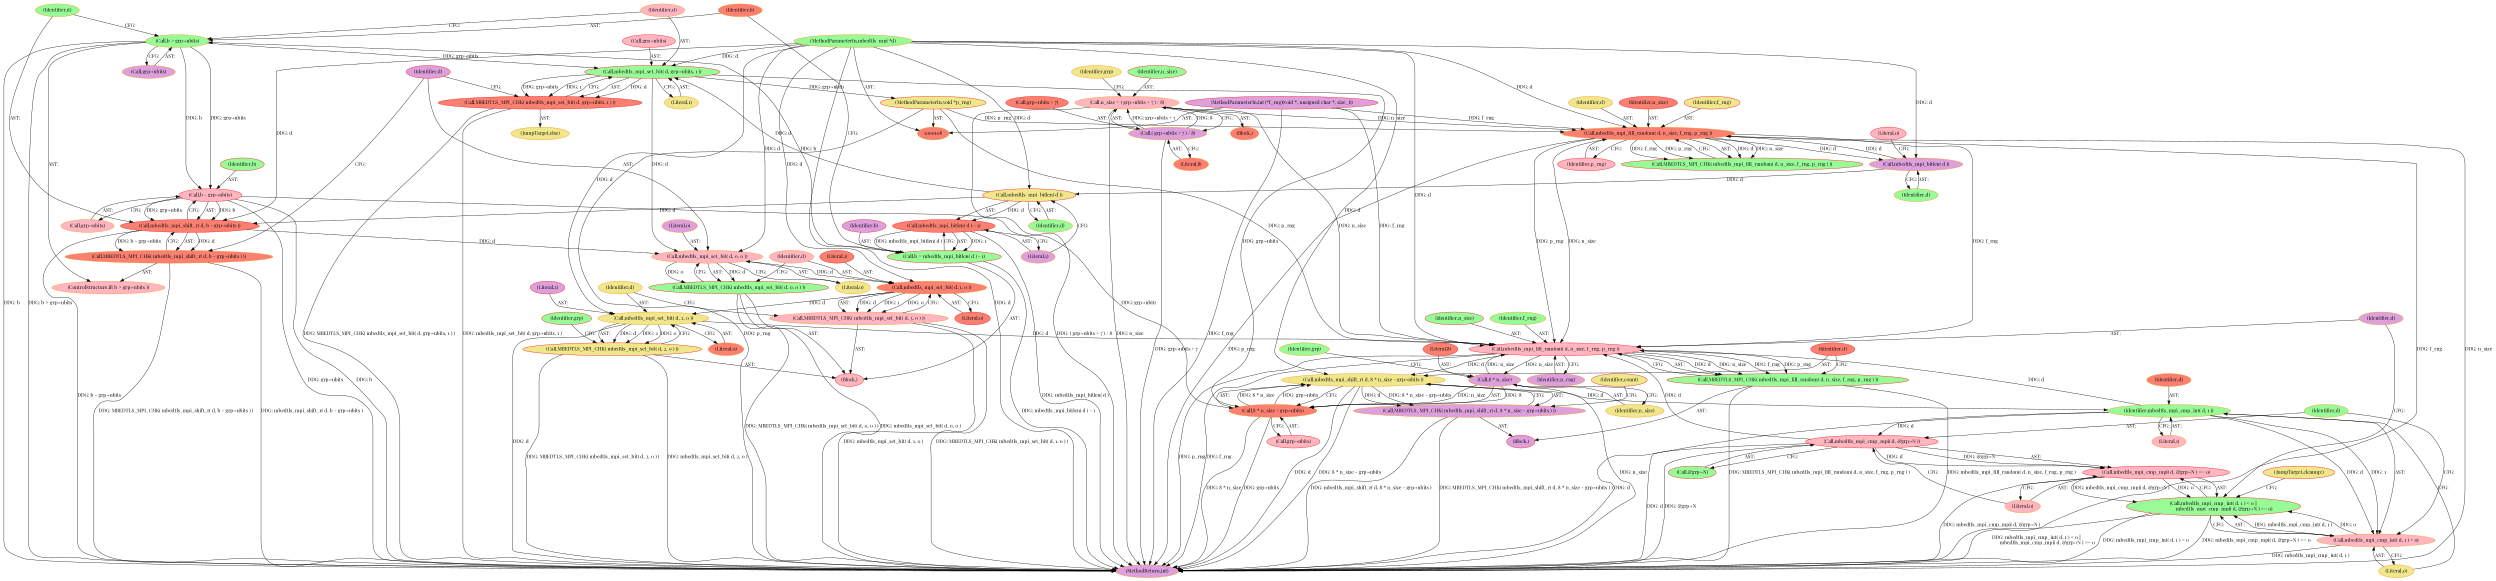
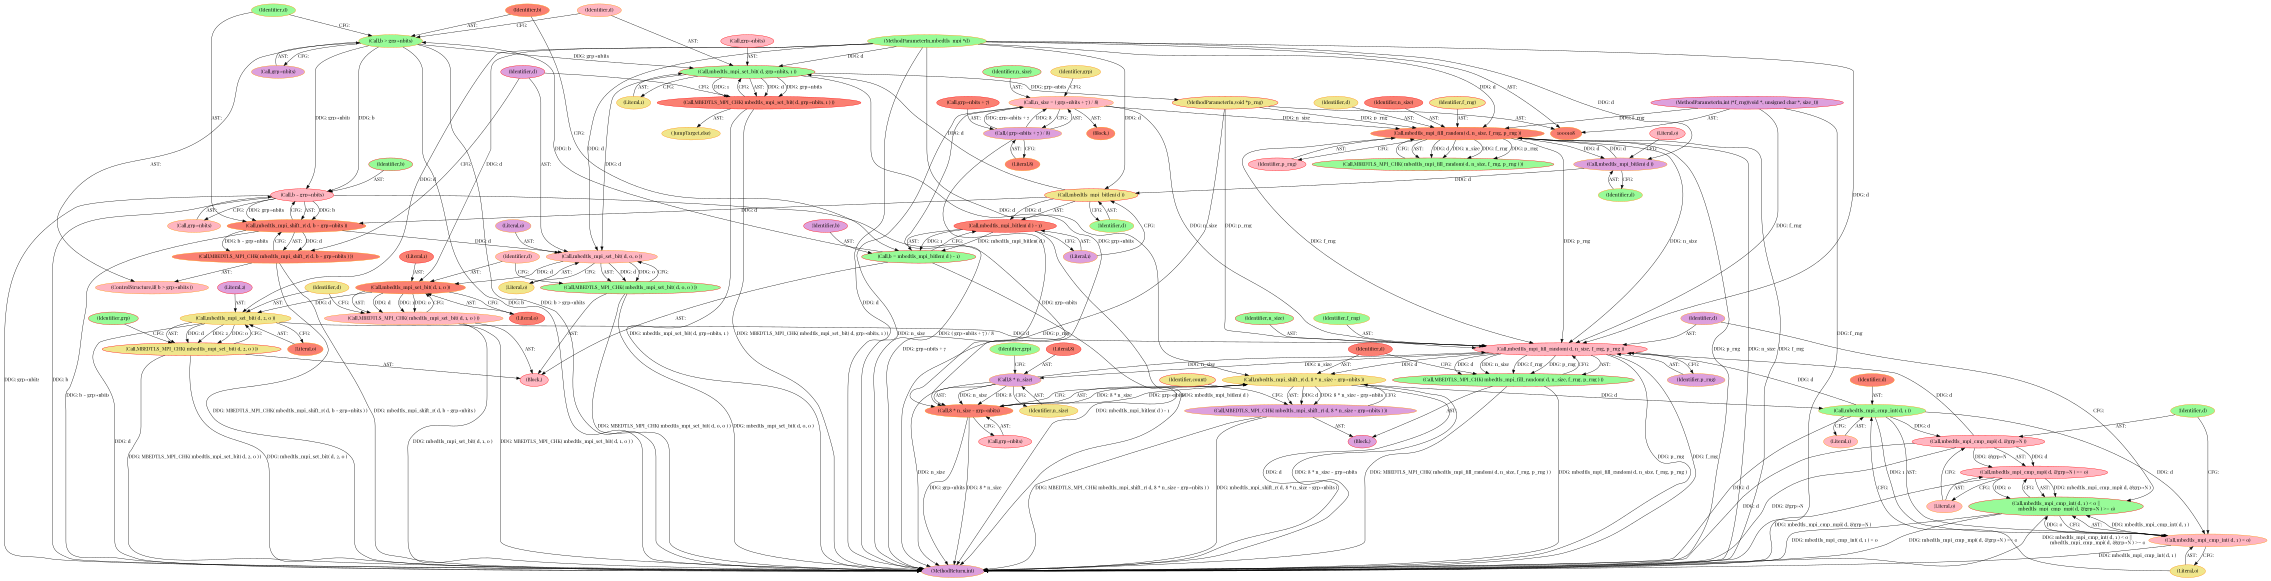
(429, 60) -> none
(190, 226) -> (296, 226)
(859, 318) -> (414, 318)
(2169, 411) -> (1872, 411)
(1692, 472) -> none
(2299, 472) -> none
